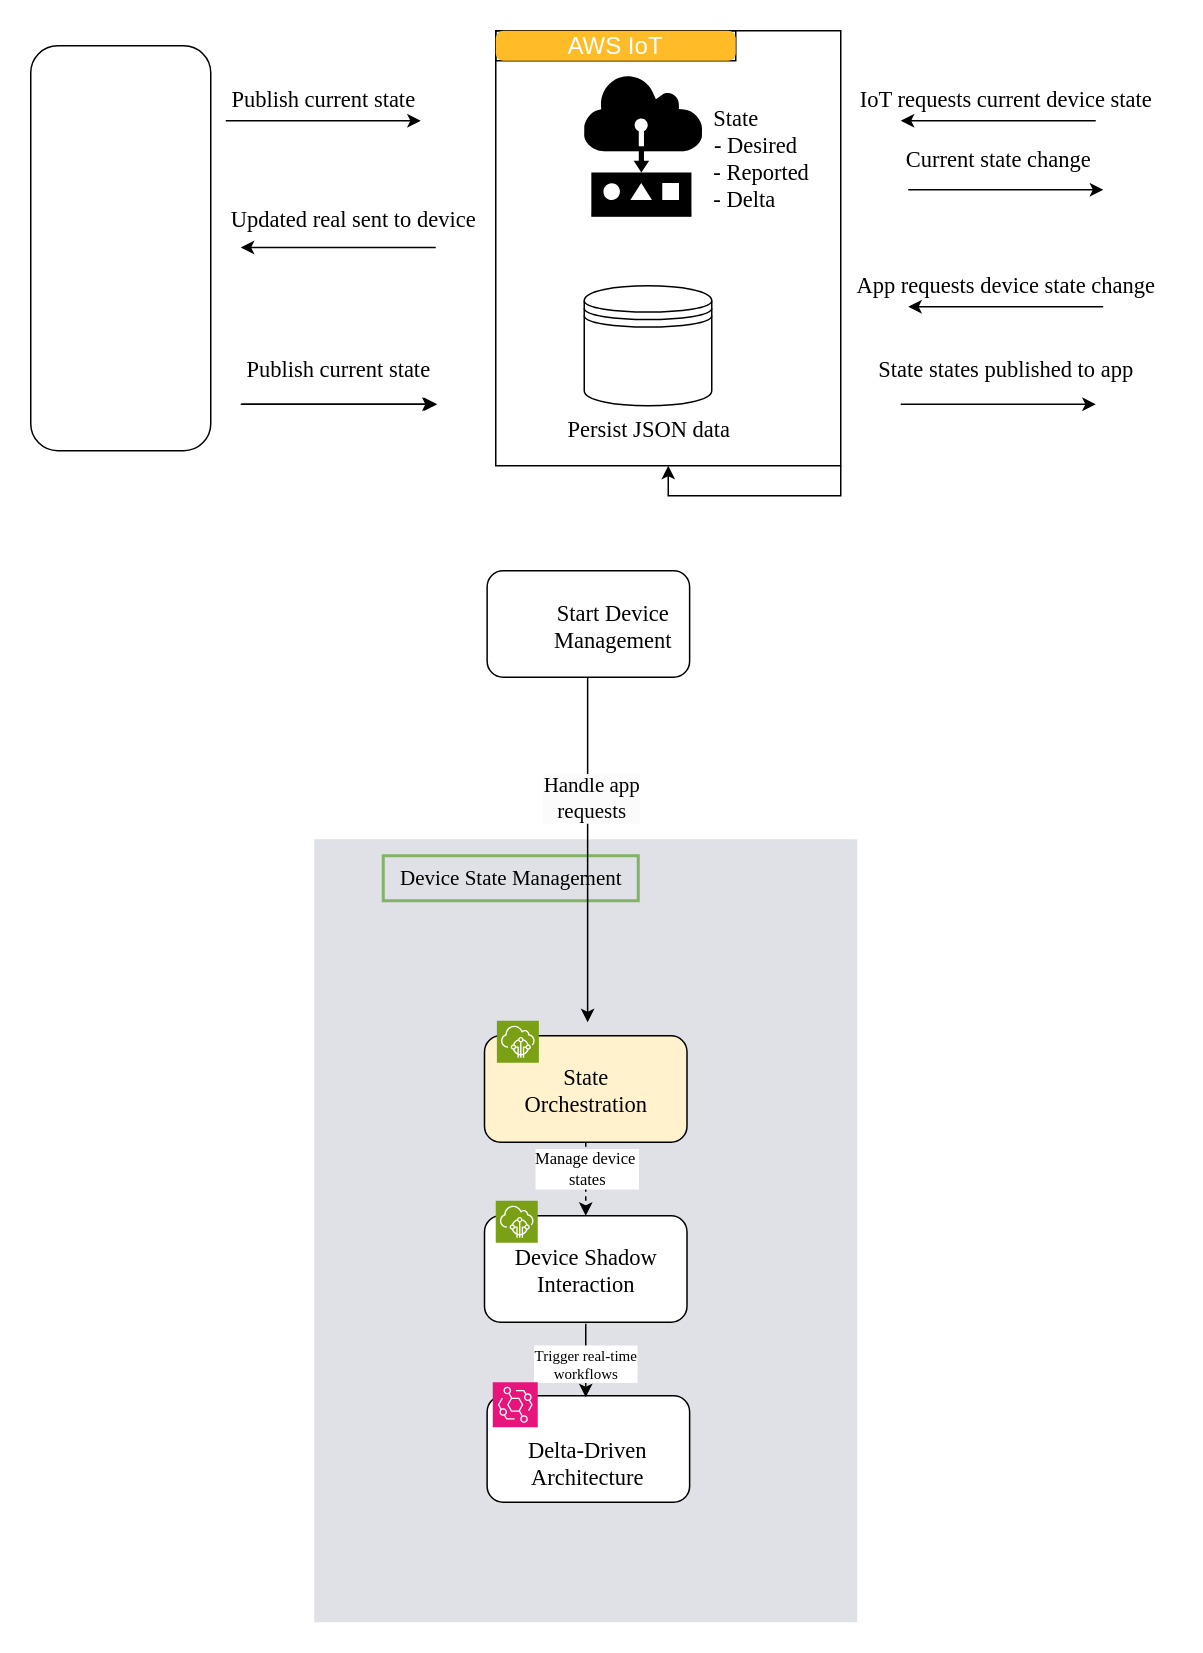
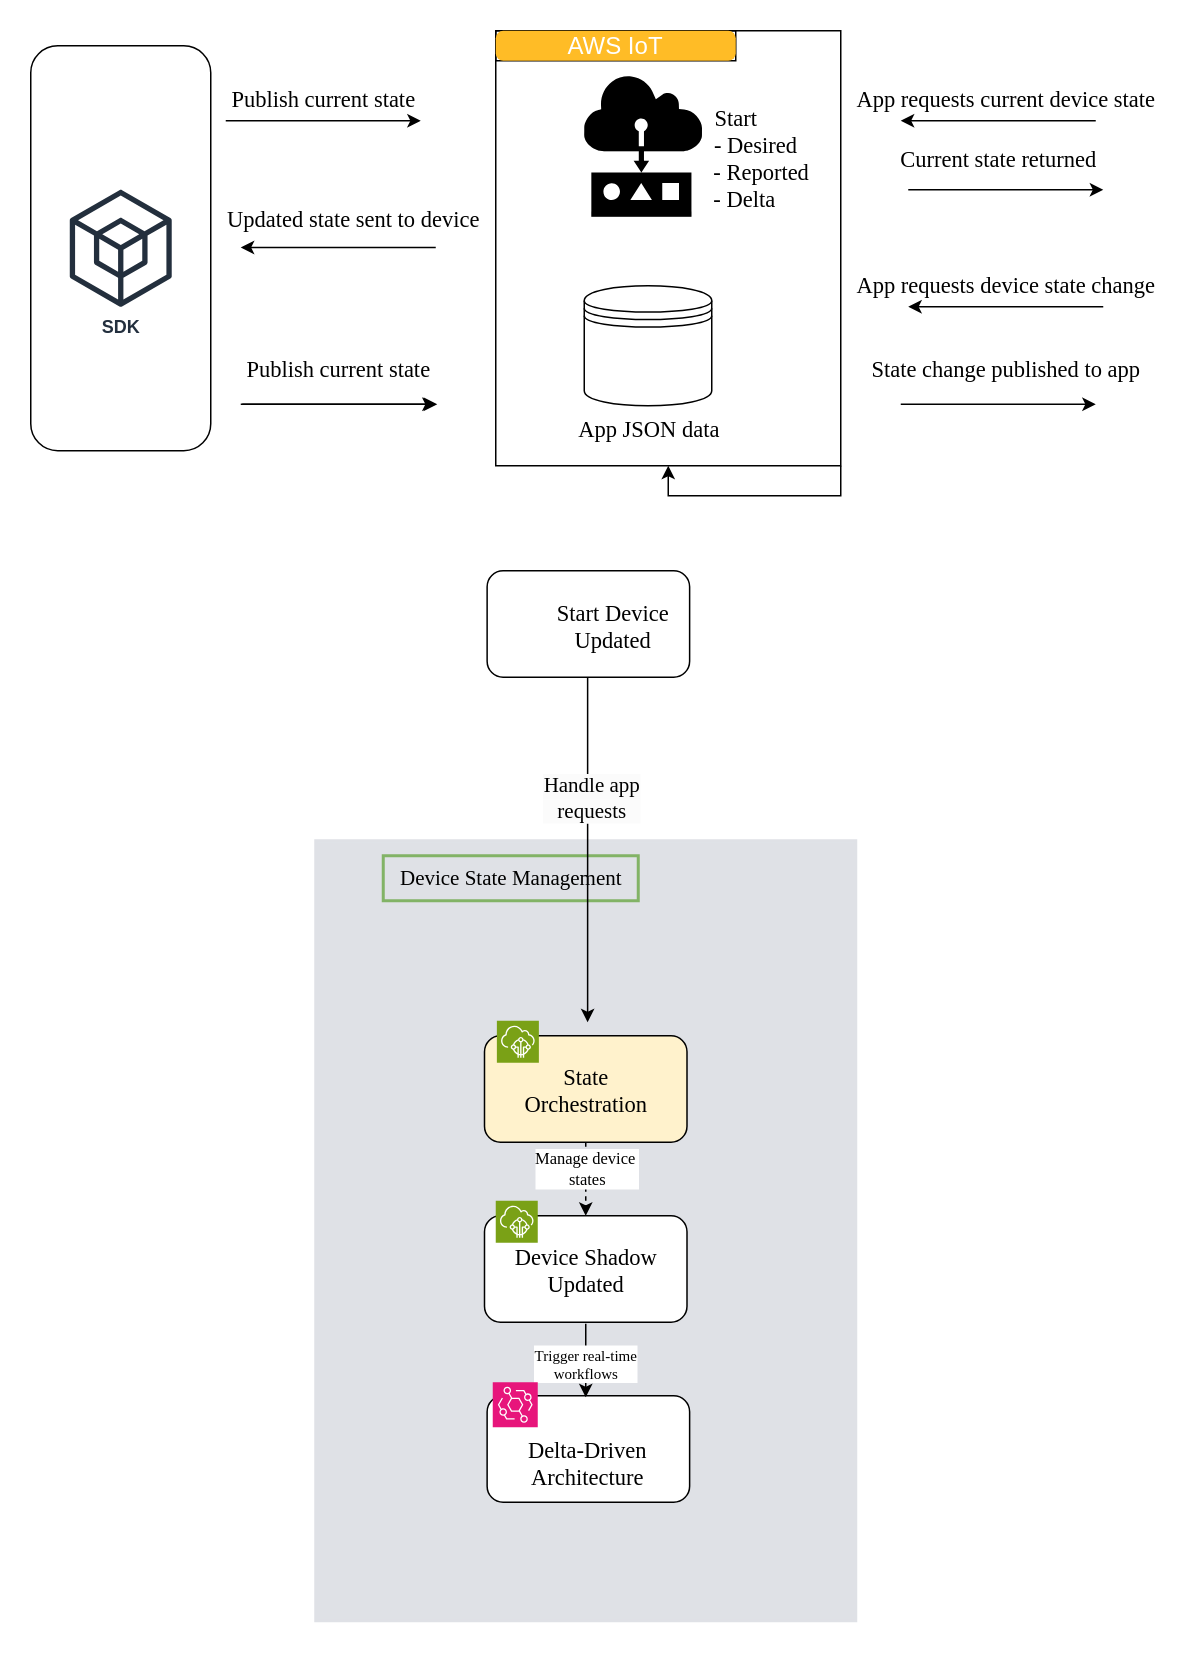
(1007, 98) -> (1007, 98)
(737, 158) -> (737, 158)
(999, 158) -> (999, 158)
(354, 218) -> (354, 218)
none -> (121, 248)
(1007, 368) -> (1007, 368)
(650, 428) -> (650, 428)
(614, 626) -> (614, 626)
(587, 1270) -> (587, 1270)
